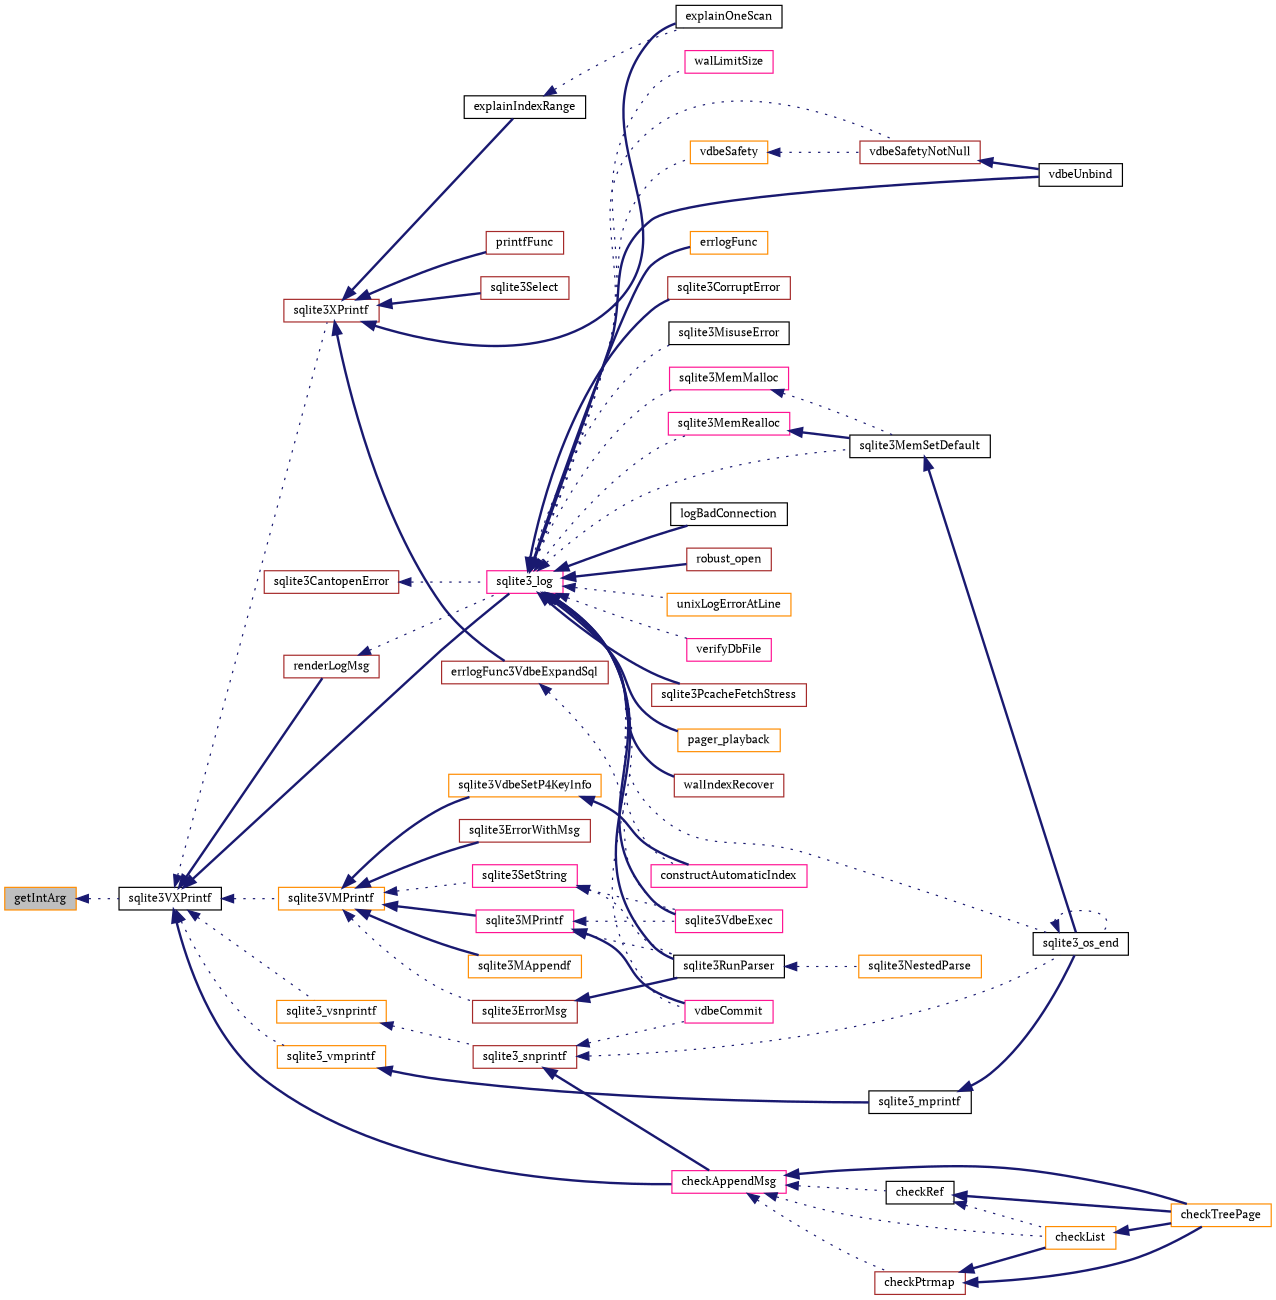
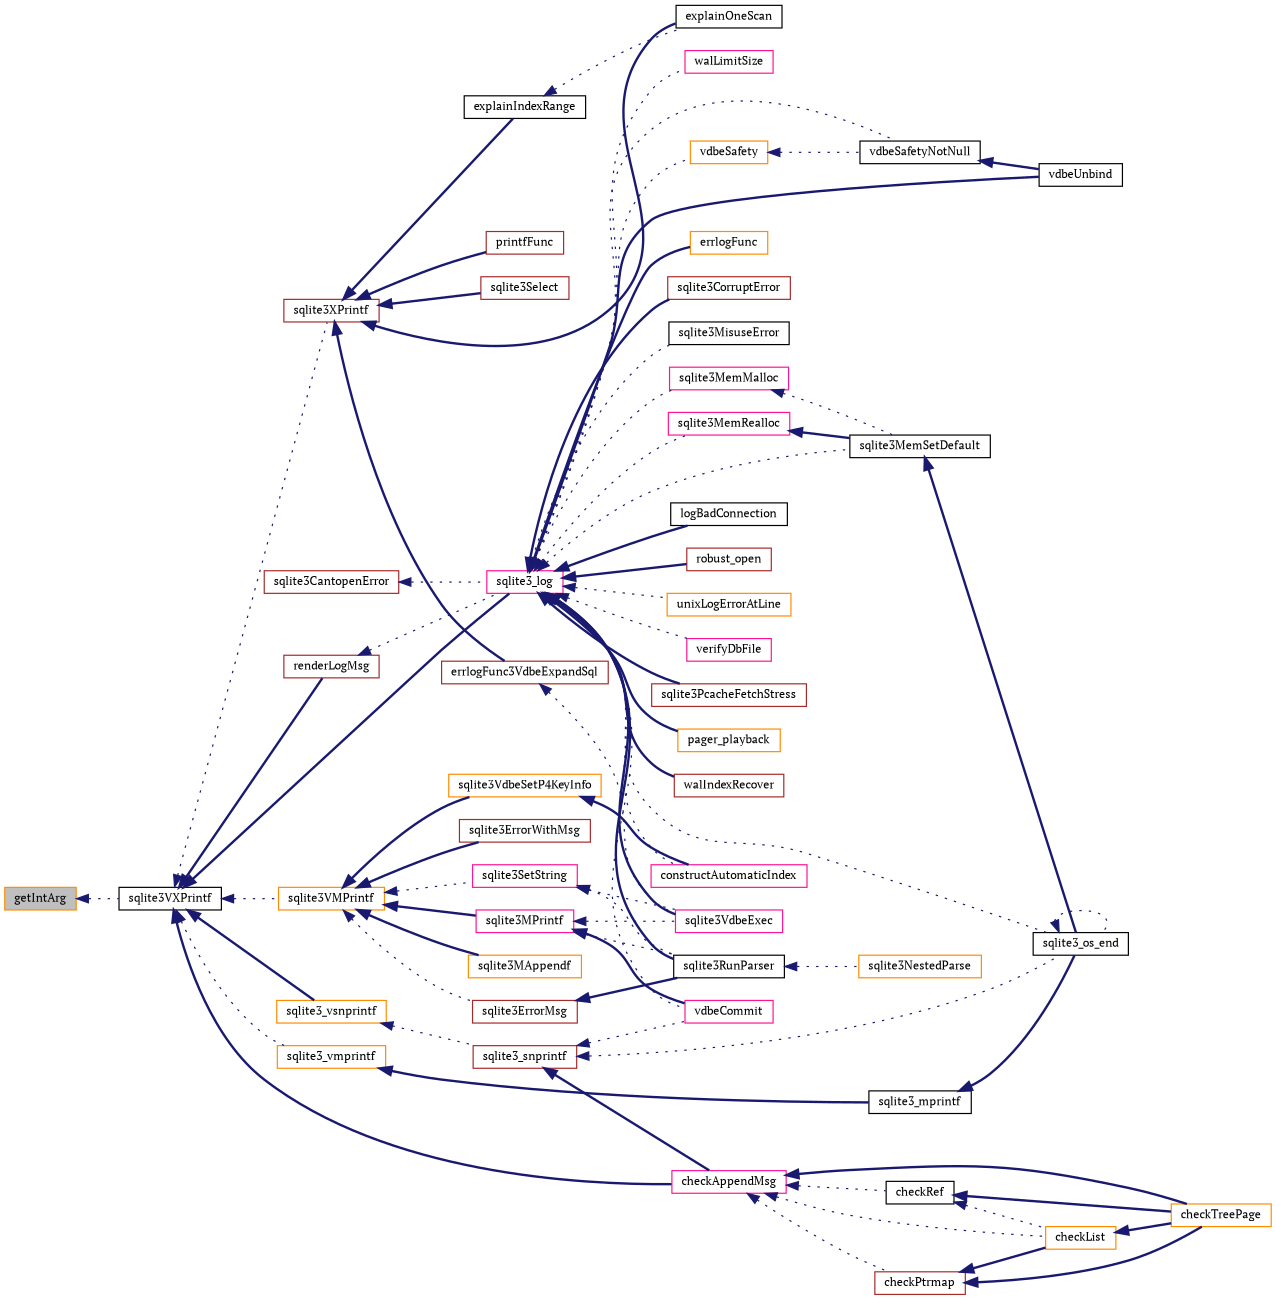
(920, 152) -> (920, 152)
(256, 959) -> (256, 959)
